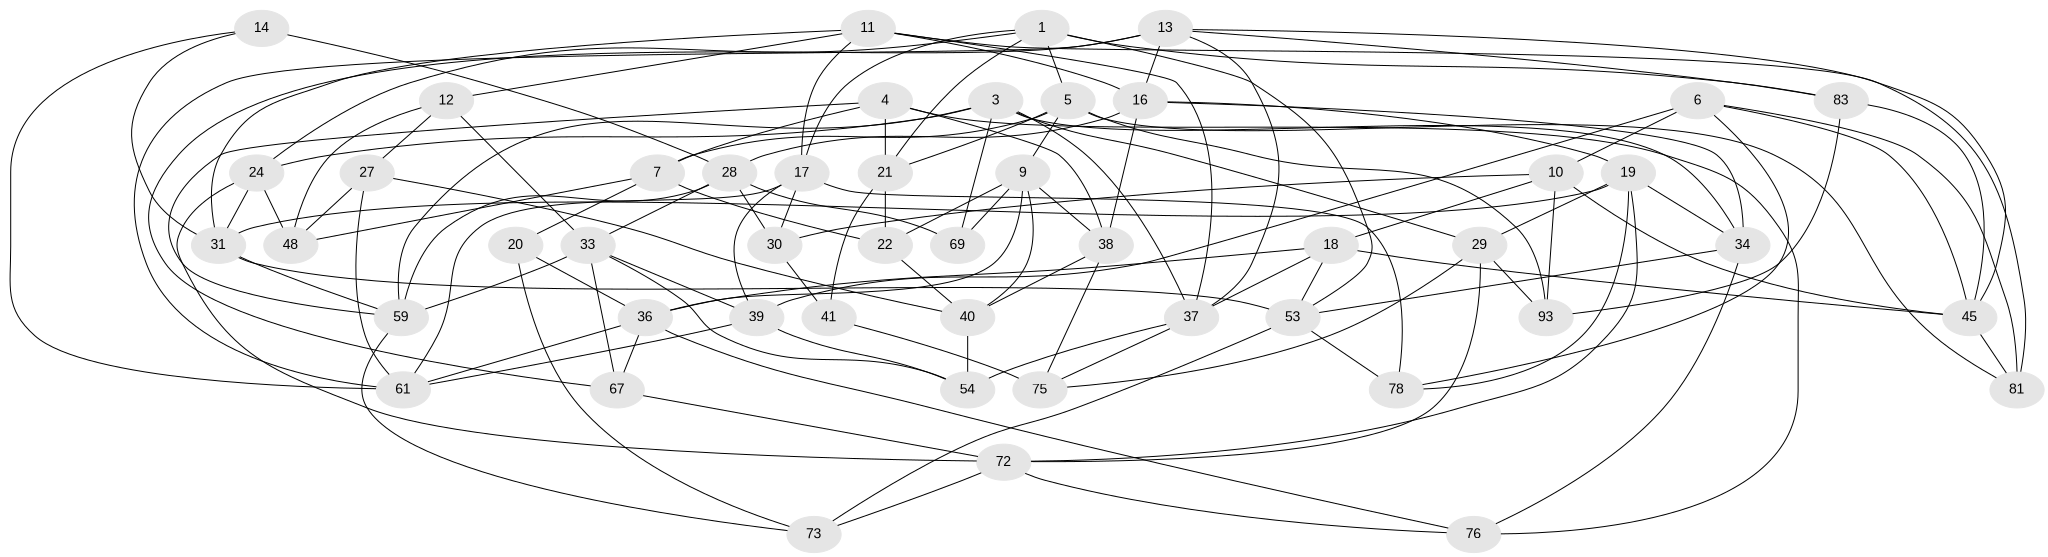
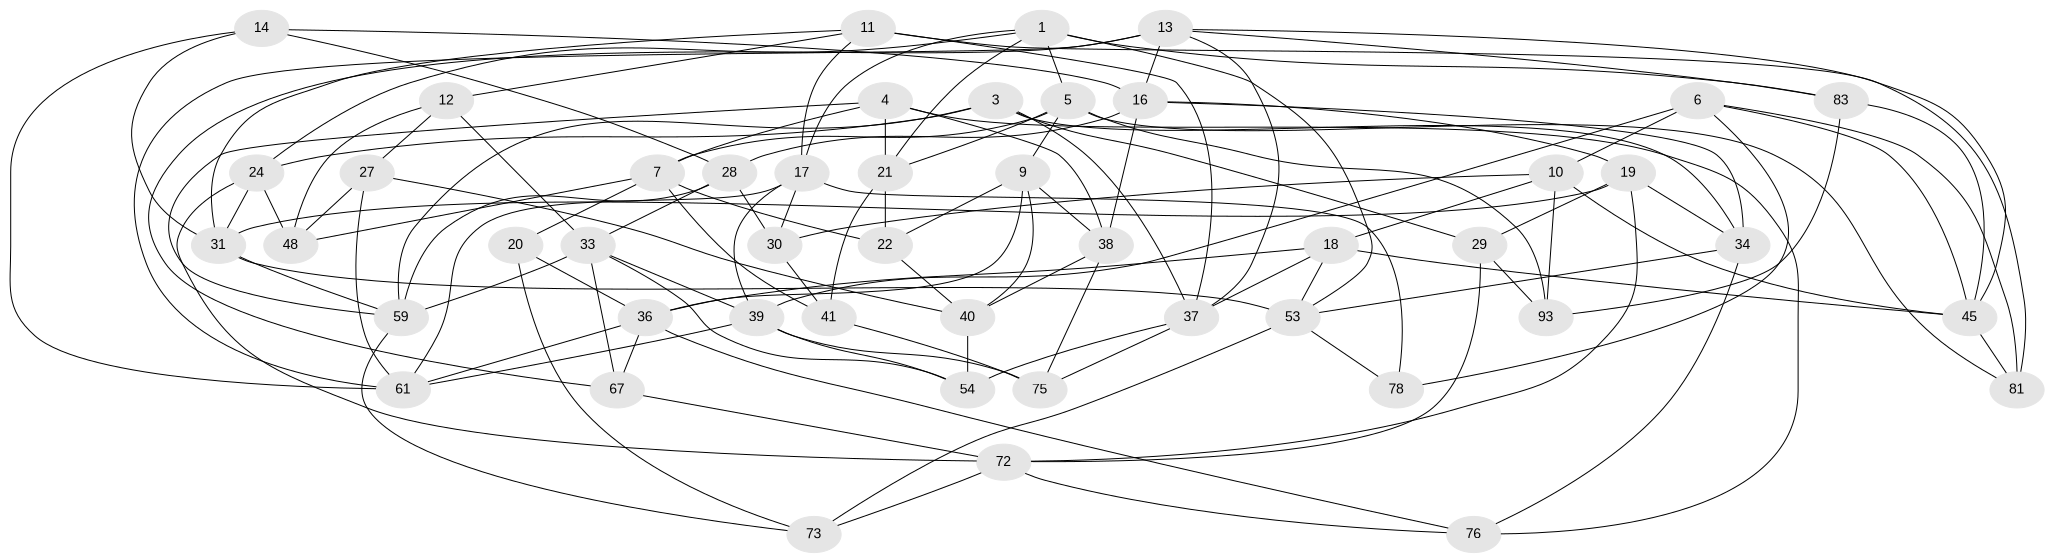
(1014, 57) -> (727, 44)
(958, 245) -> none
none -> (727, 254)
(1576, 341) -> none
(1275, 353) -> (898, 354)
